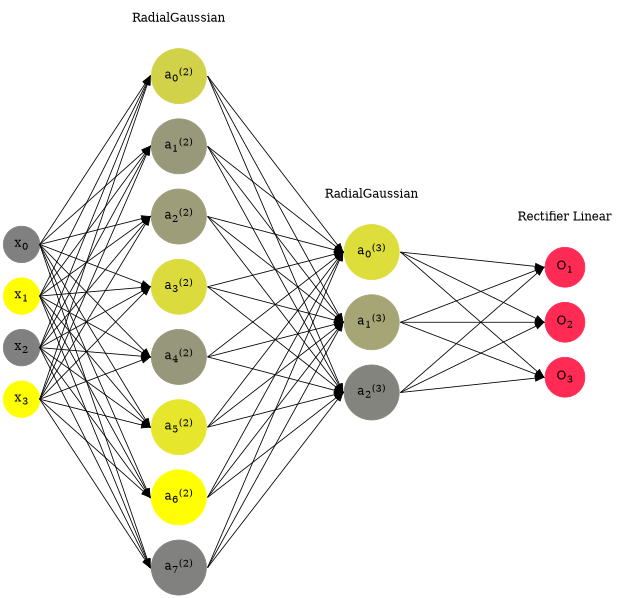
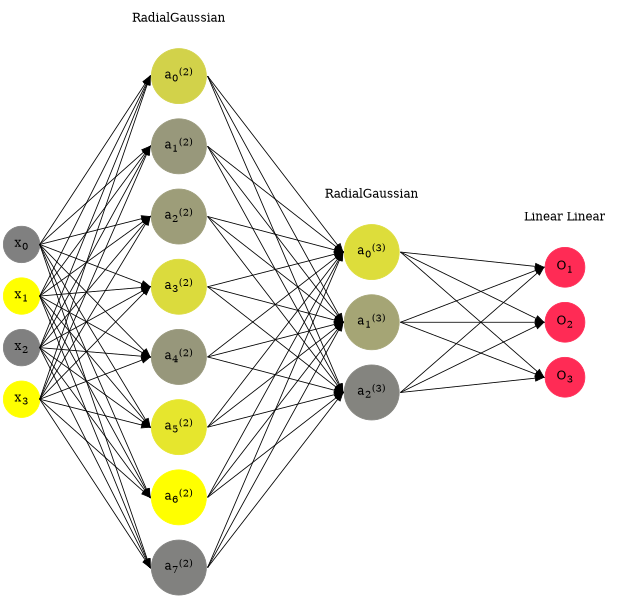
(565, 217) -> (565, 217)
